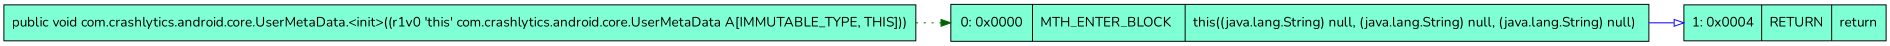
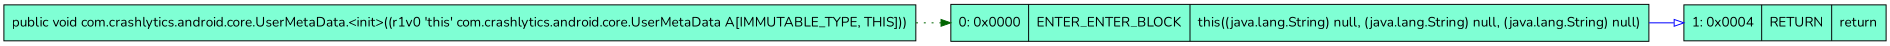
(1106, 22) -> (1109, 22)
